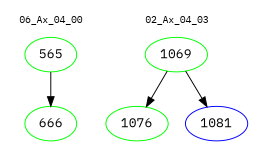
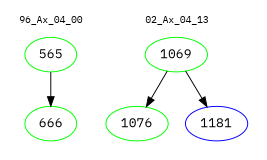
(51, 21) -> (51, 21)
(177, 21) -> (177, 21)
(217, 124) -> (217, 124)
